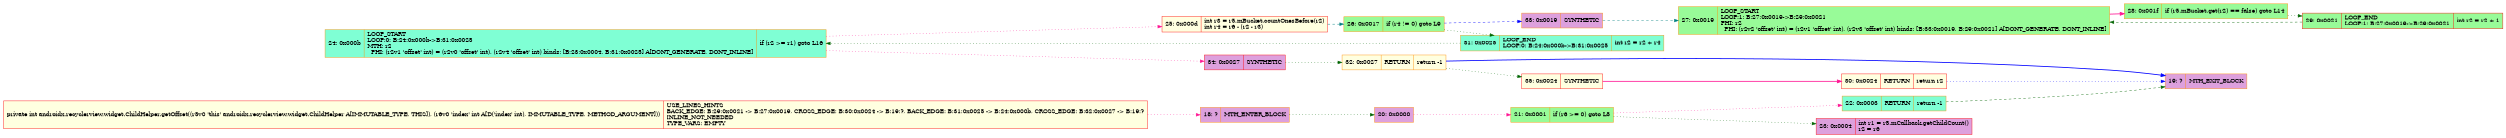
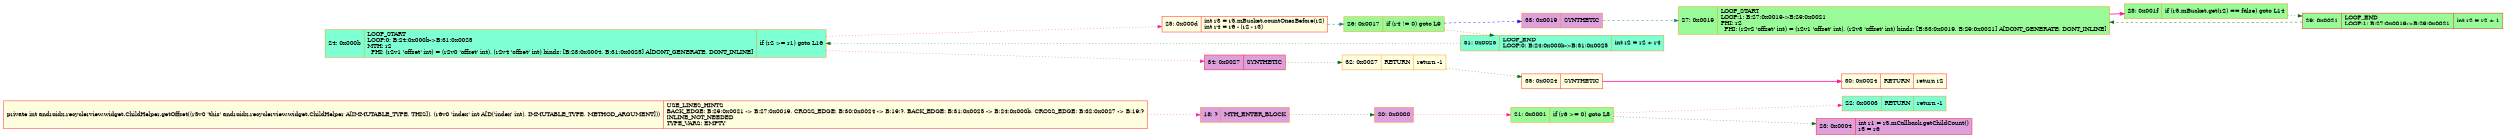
(2206, 81) -> none
(1869, 129) -> (1869, 129)
